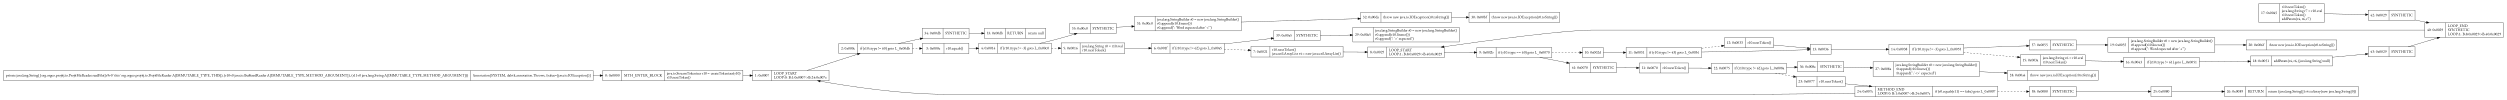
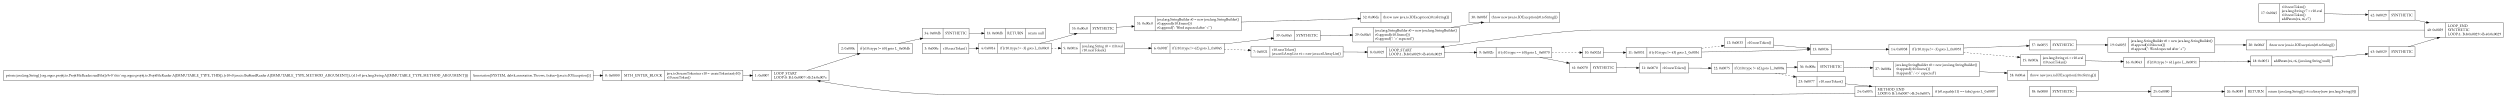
(1459, 17) -> (1466, 25)
(916, 48) -> none
(955, 48) -> (955, 48)
(2012, 92) -> none
